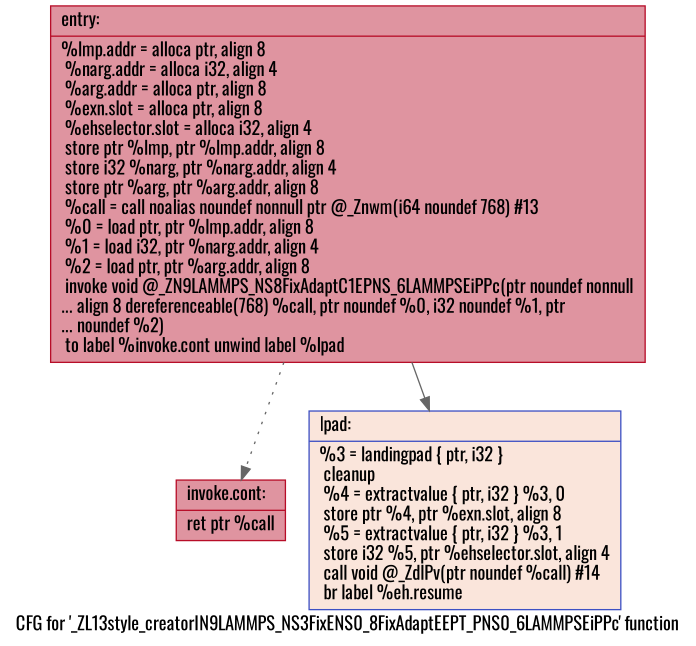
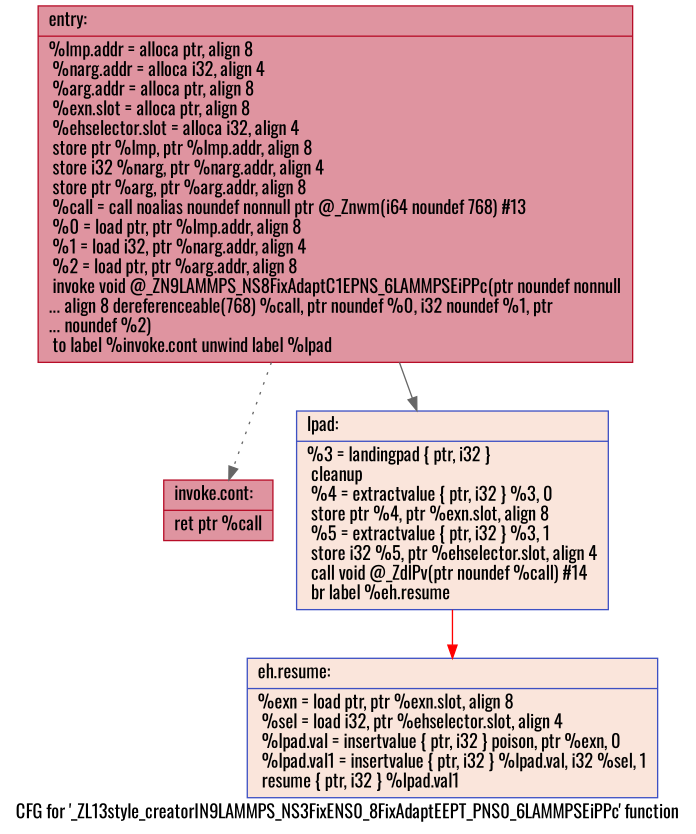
none -> (452, 728)
